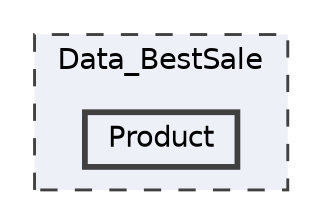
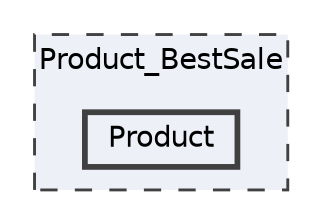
(161, 62) -> (161, 62)
